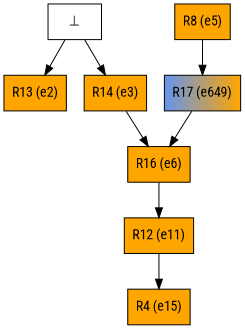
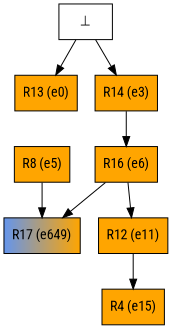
(35, 93) -> (46, 93)
(183, 125) -> (88, 197)
